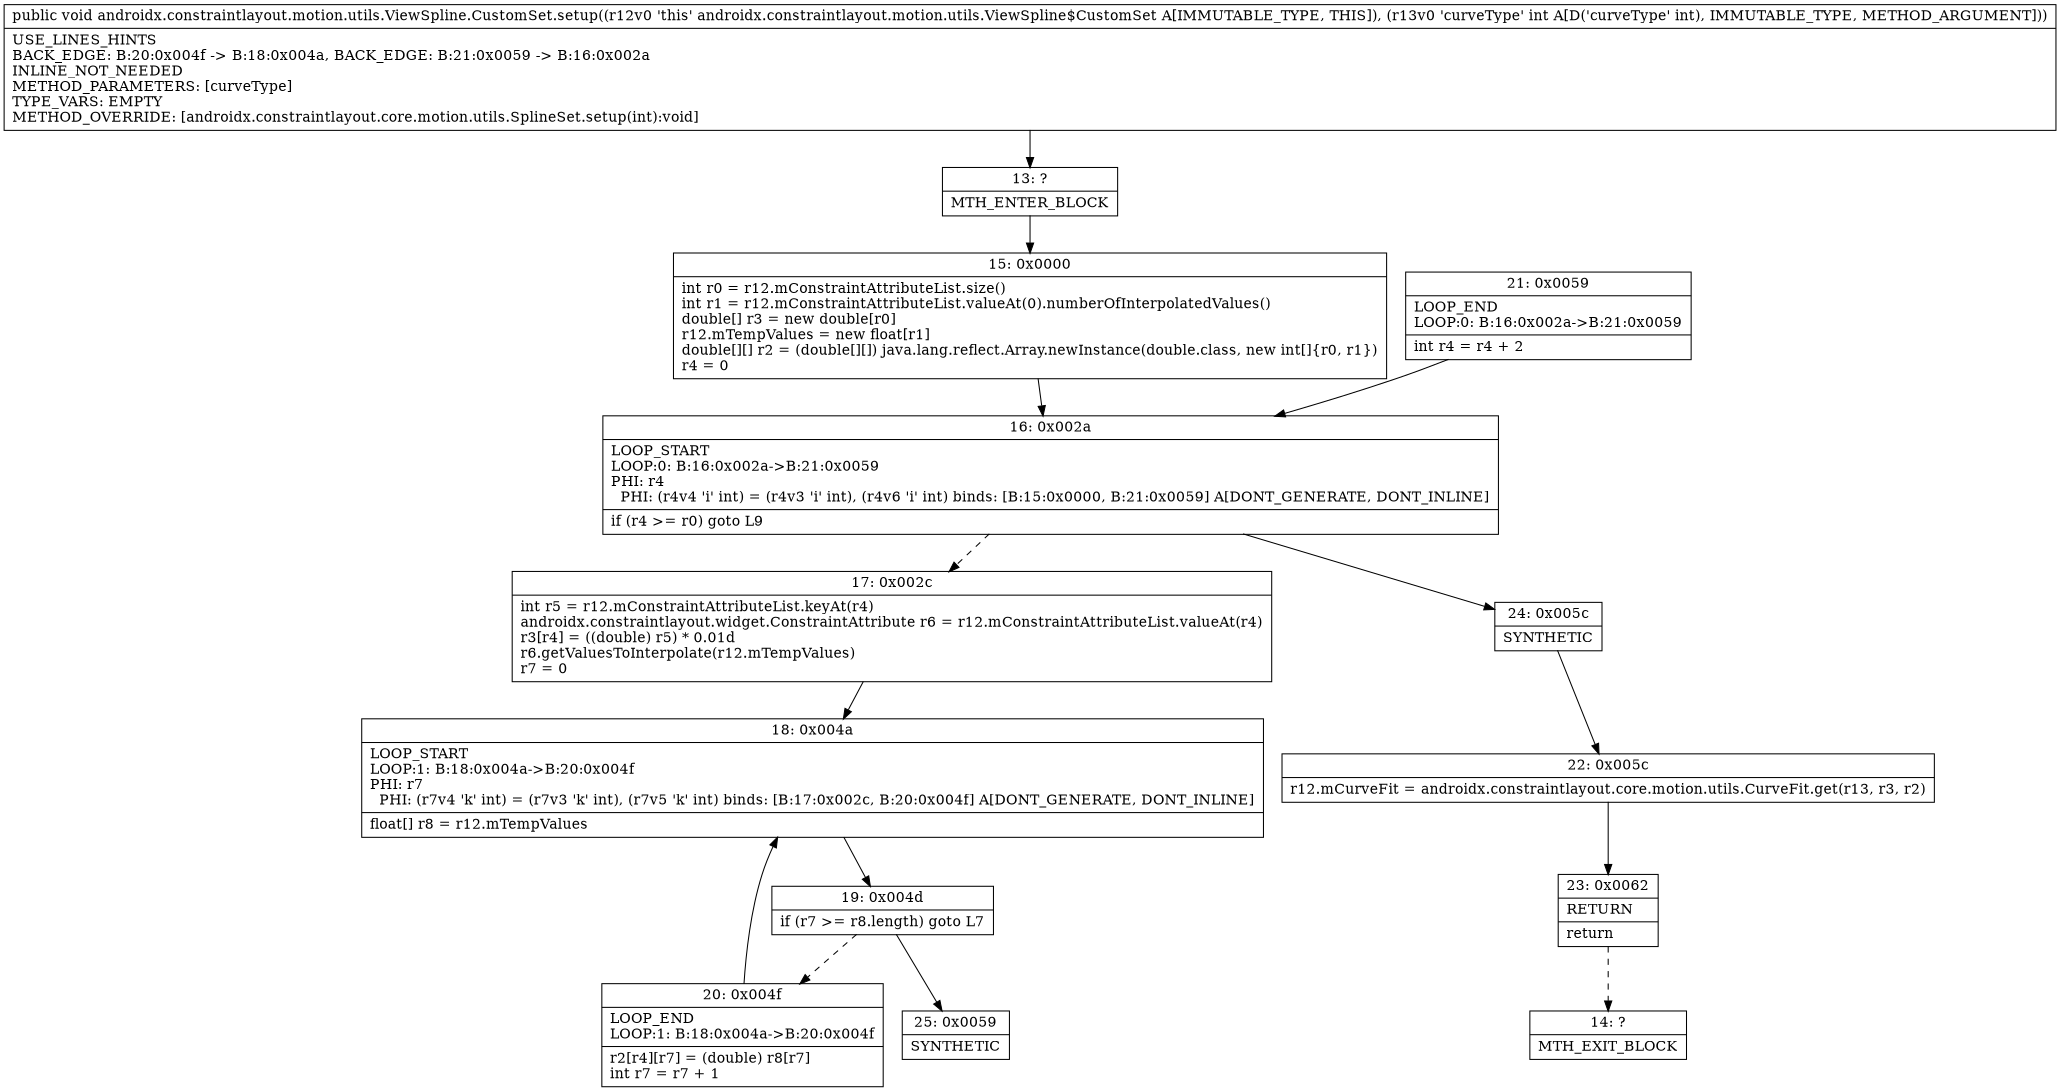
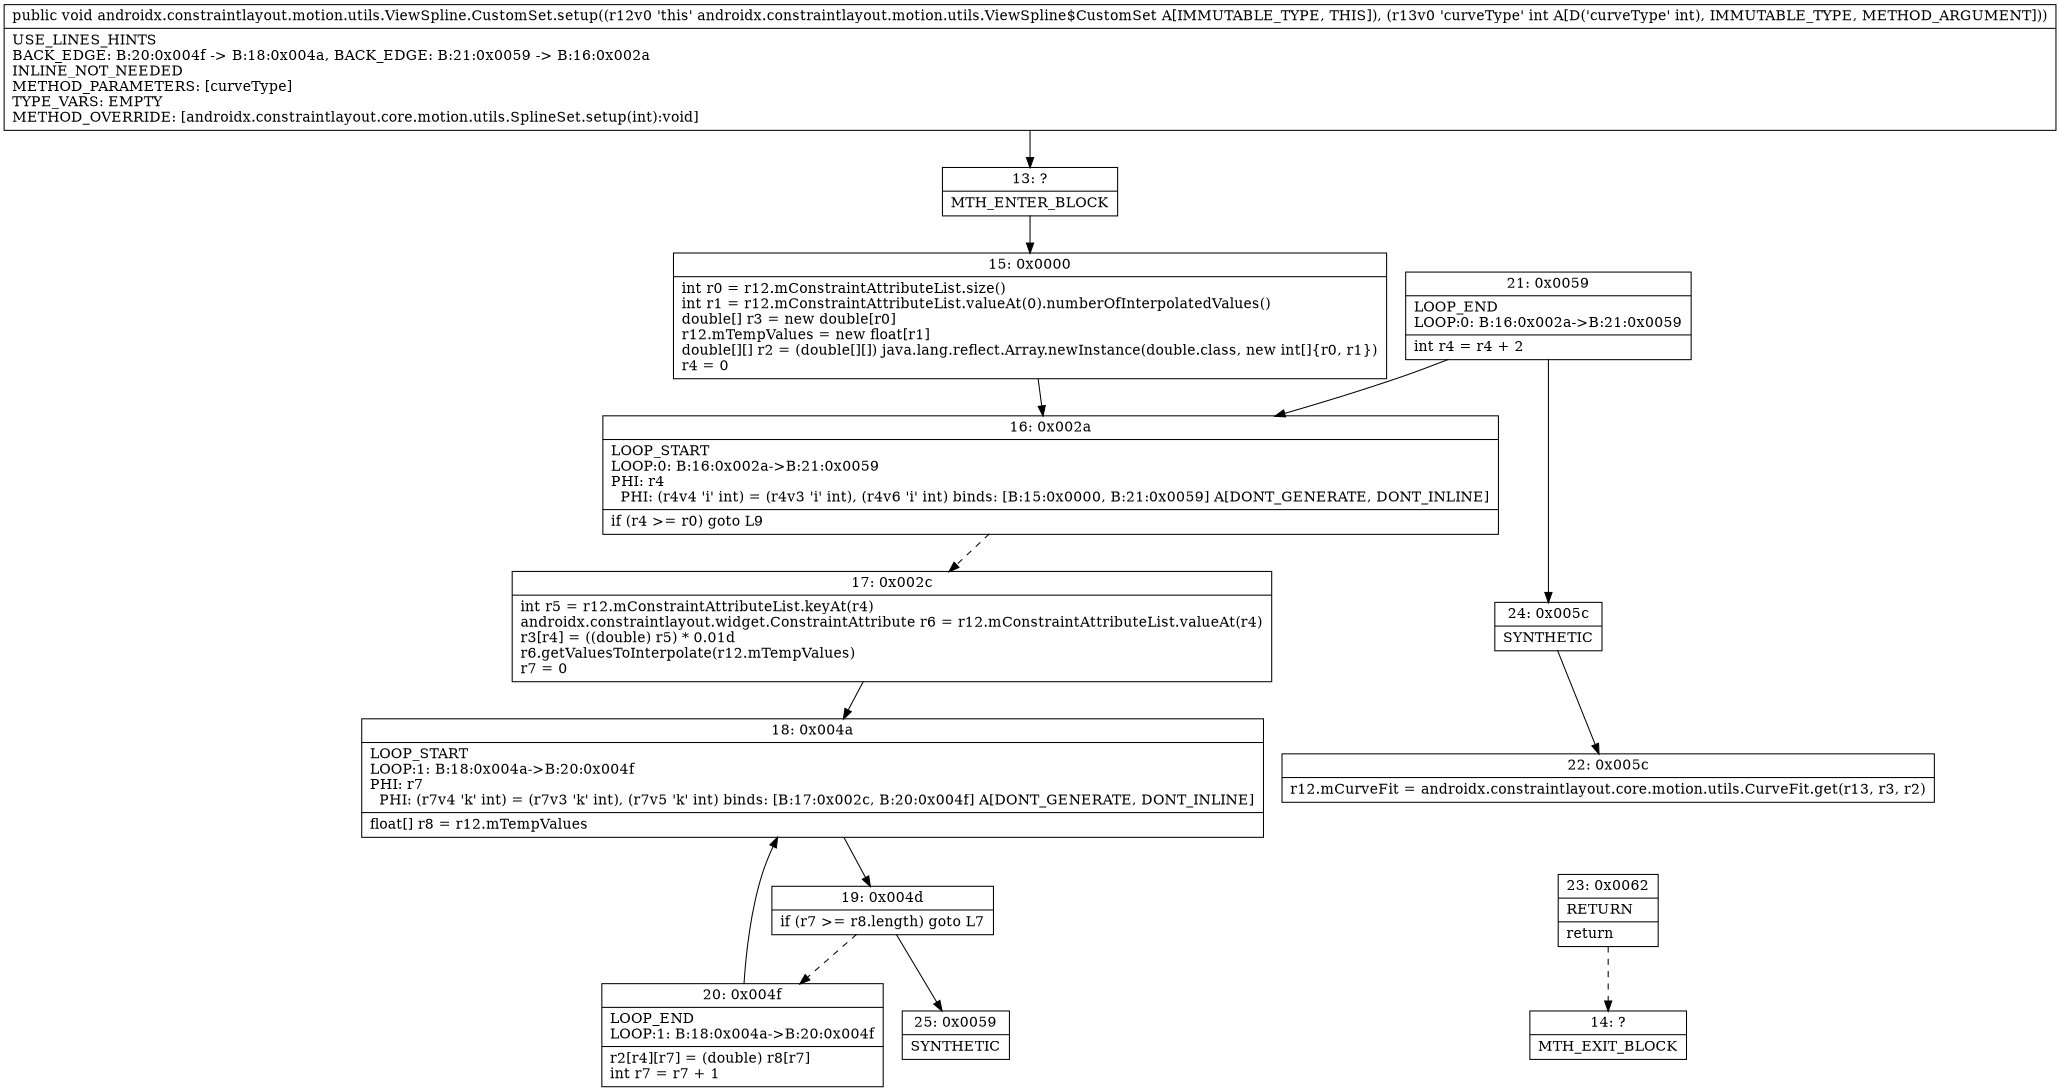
(1364, 570) -> (1548, 476)
(1608, 833) -> none
